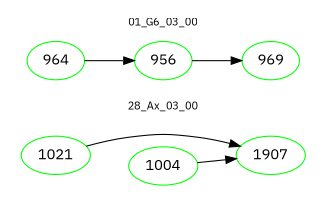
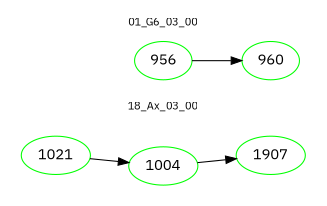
(56, 61) -> none
(271, 61) -> (271, 61)
(163, 107) -> (163, 107)
(158, 135) -> (104, 160)
